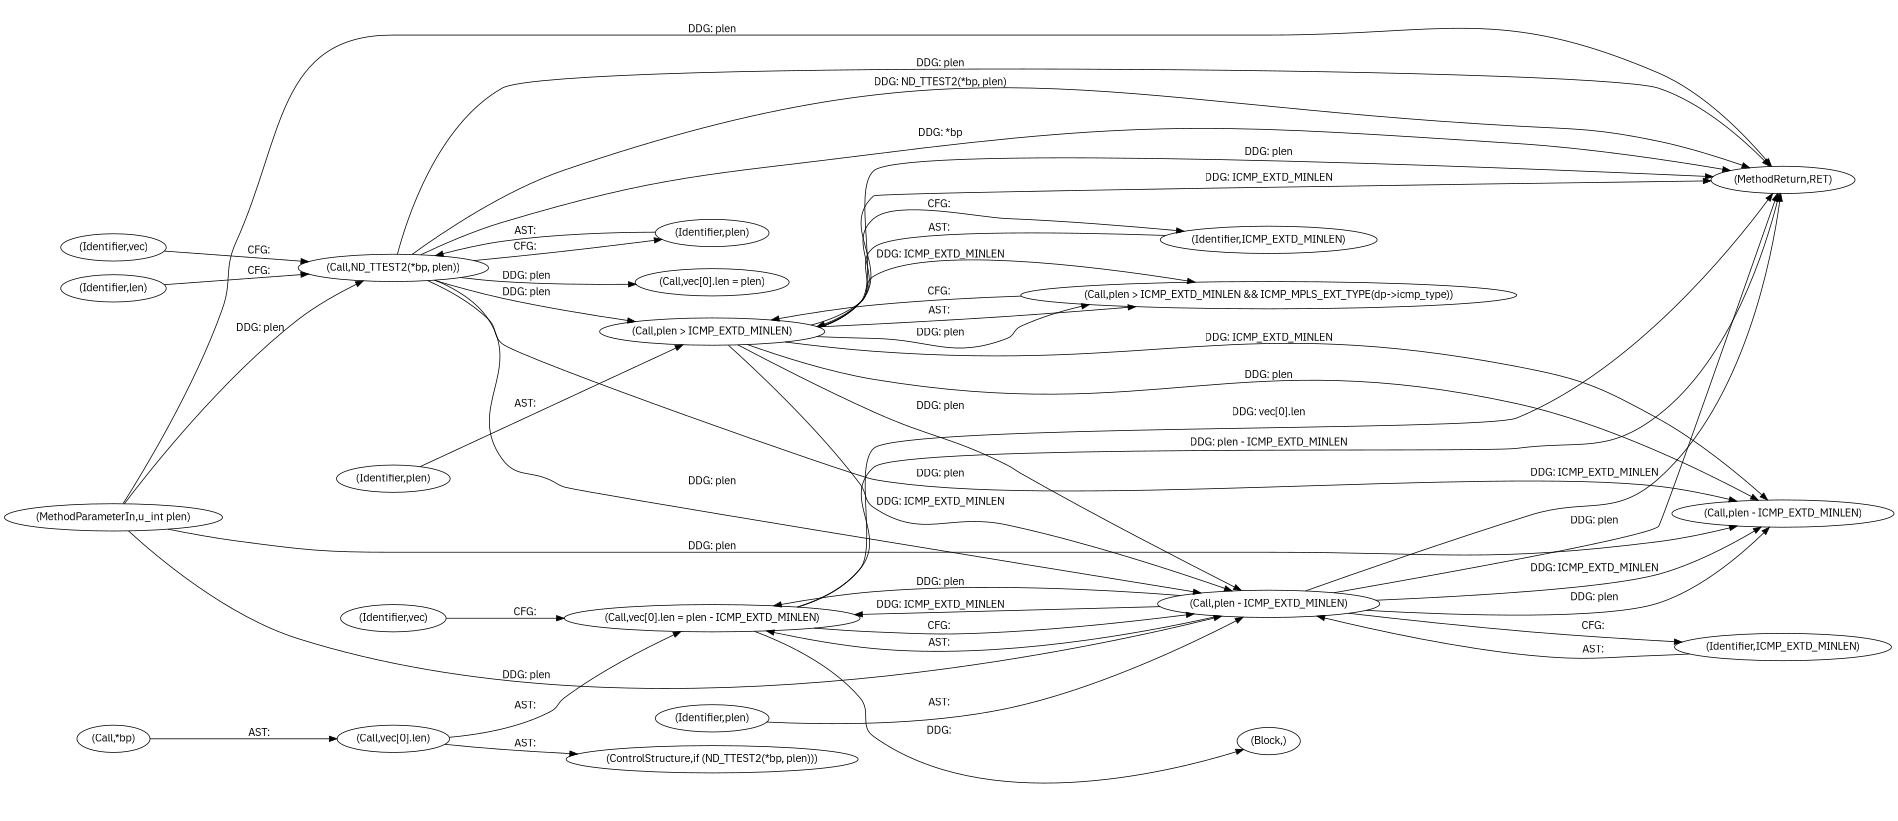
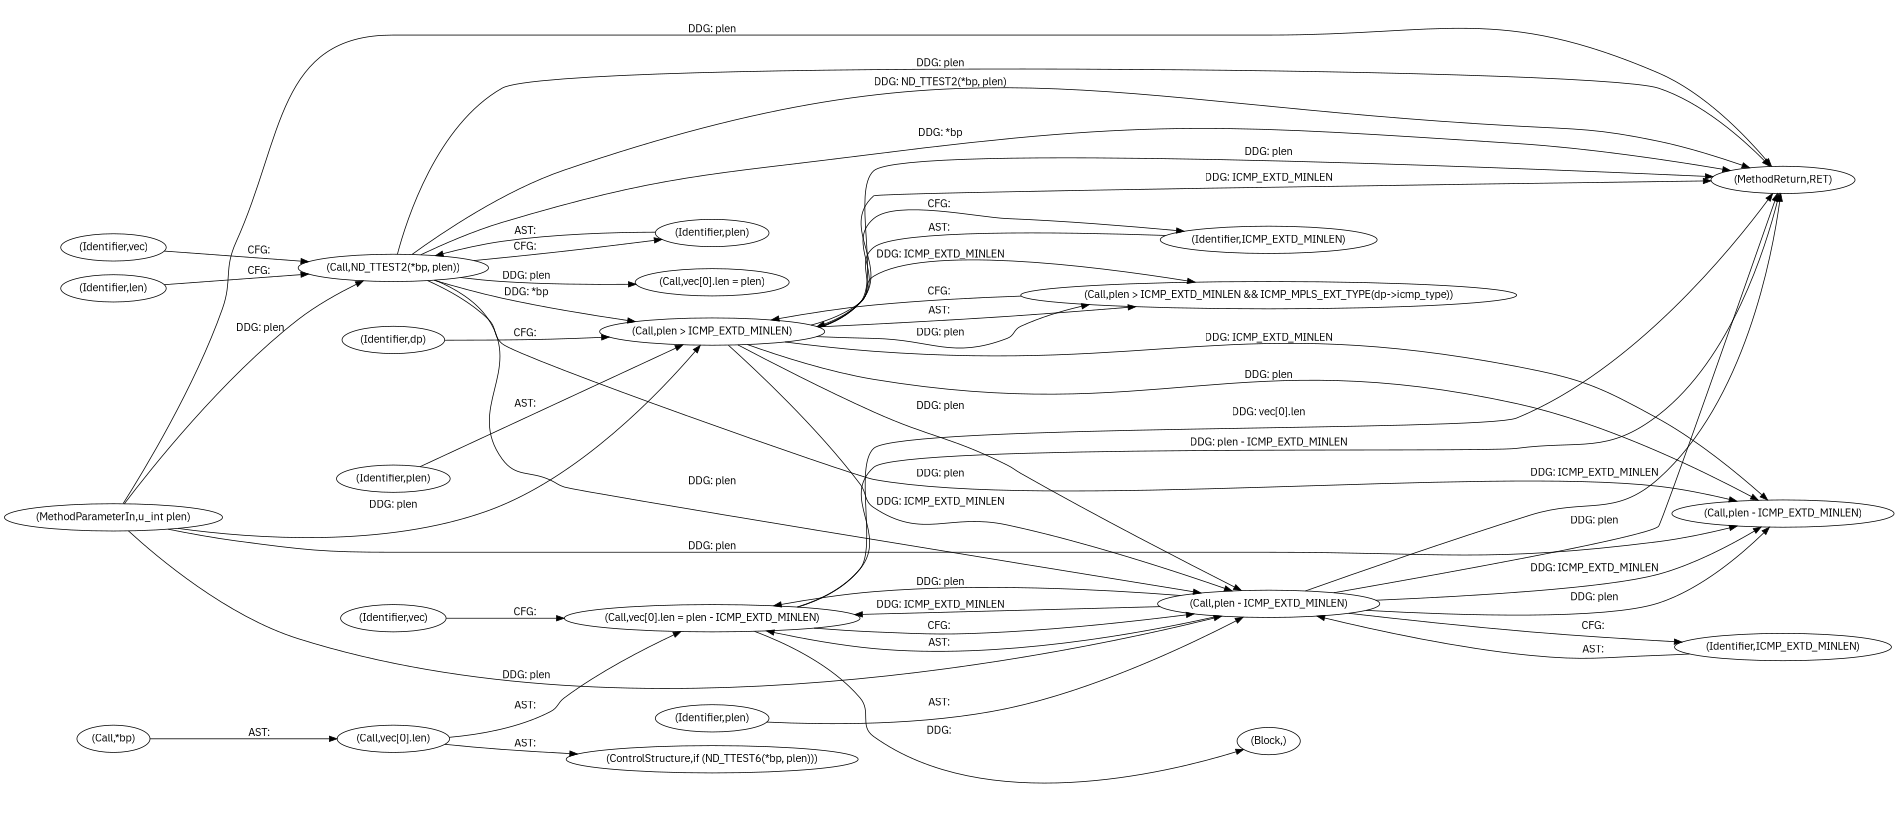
(526, 293) -> (526, 293)
none -> (393, 340)
none -> (464, 518)
(712, 759) -> (712, 759)
